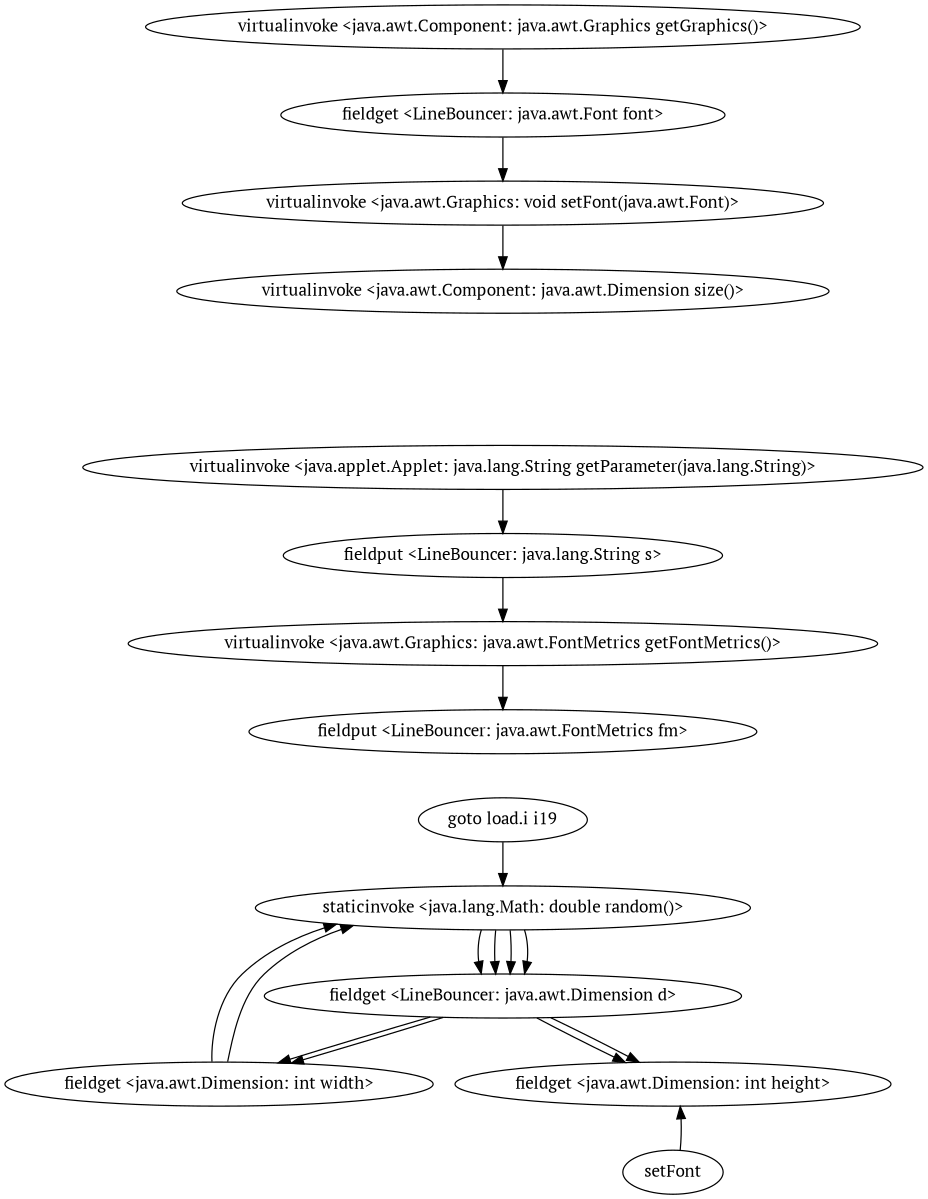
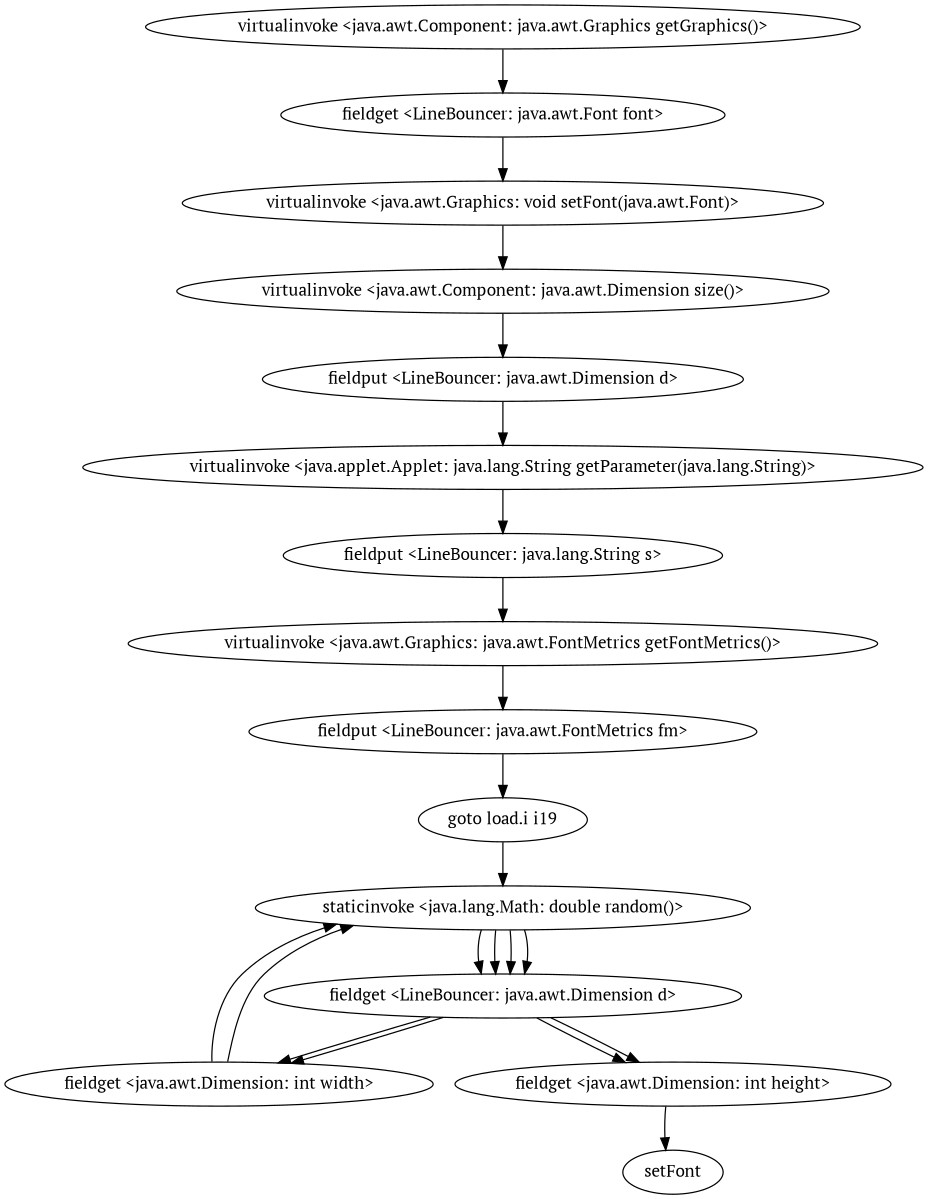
none -> (503, 379)
none -> (503, 770)
(681, 1134) -> (665, 1122)
